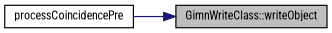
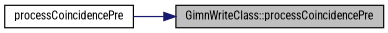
(251, 17) -> (280, 17)
